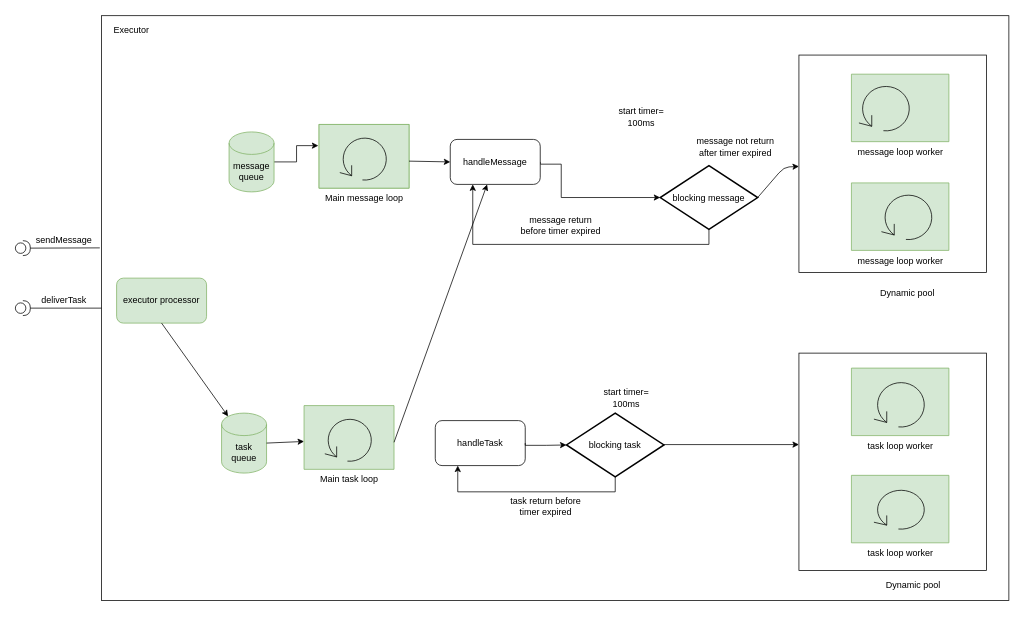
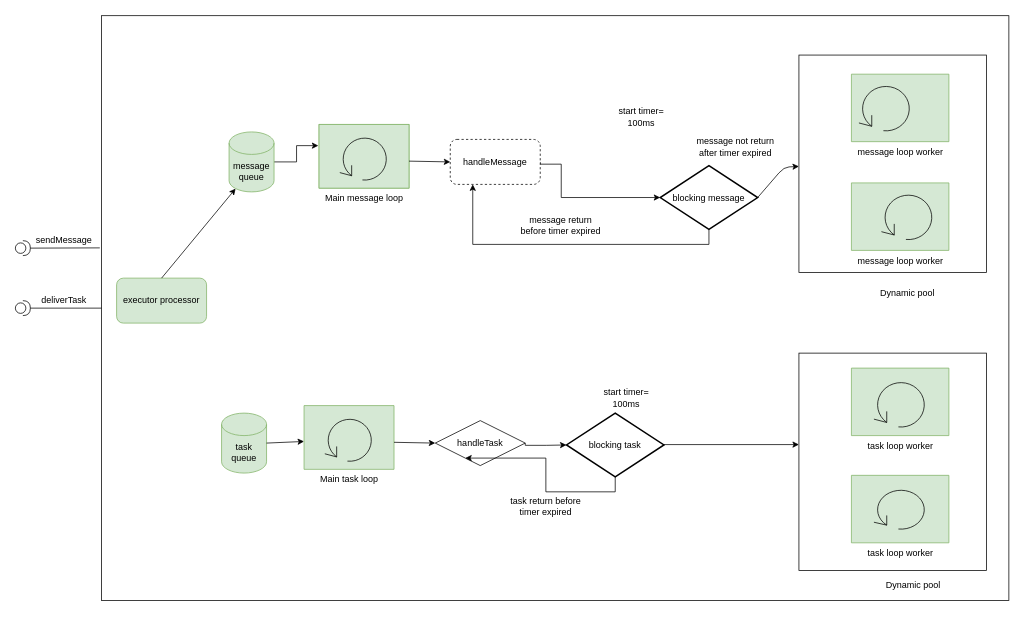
(132, 30) -> none
(495, 162) -> (495, 162)
none -> (197, 235)
(432, 337) -> (412, 442)
(193, 367) -> none
(480, 443) -> (480, 443)
